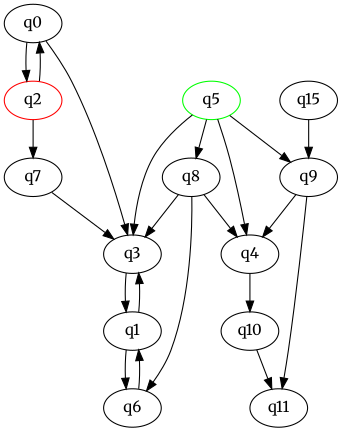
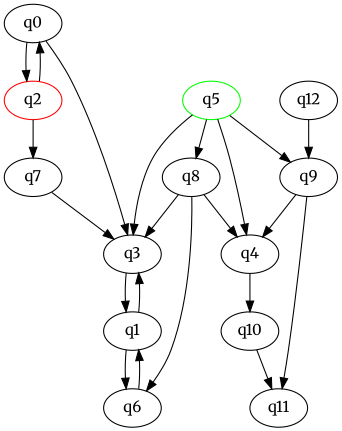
(309, 100) -> (309, 100)
